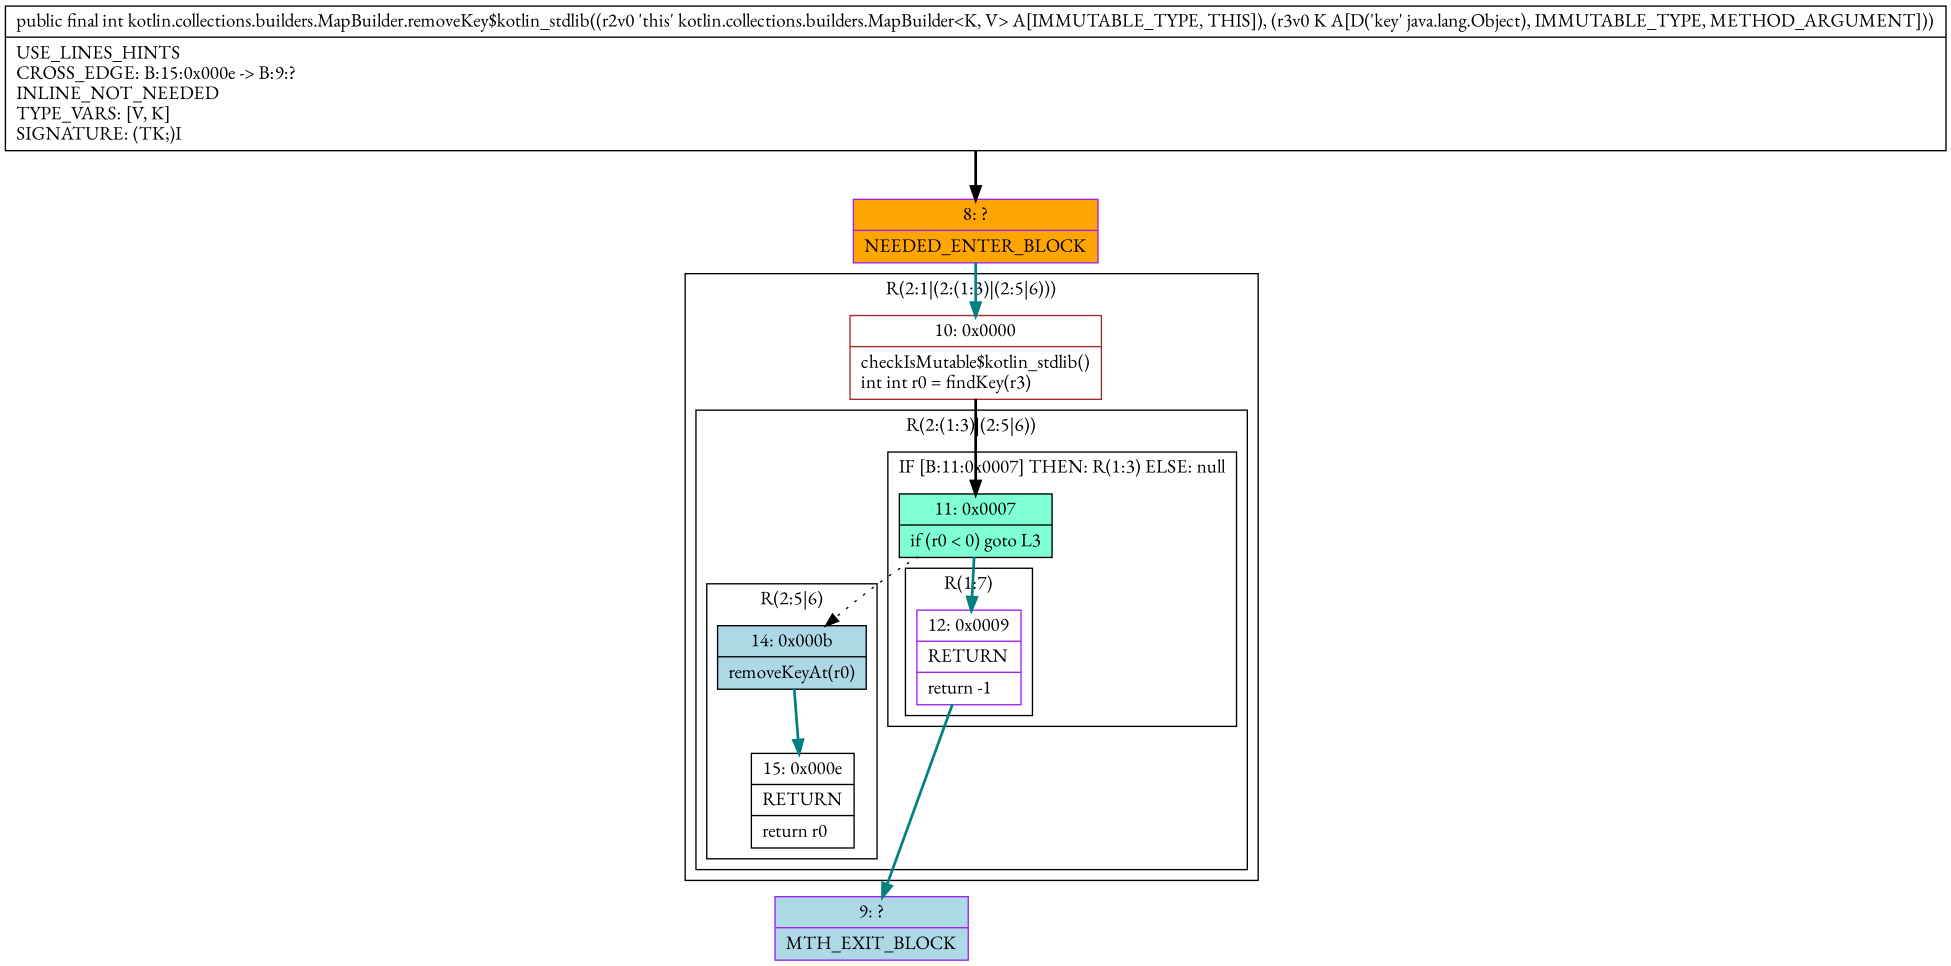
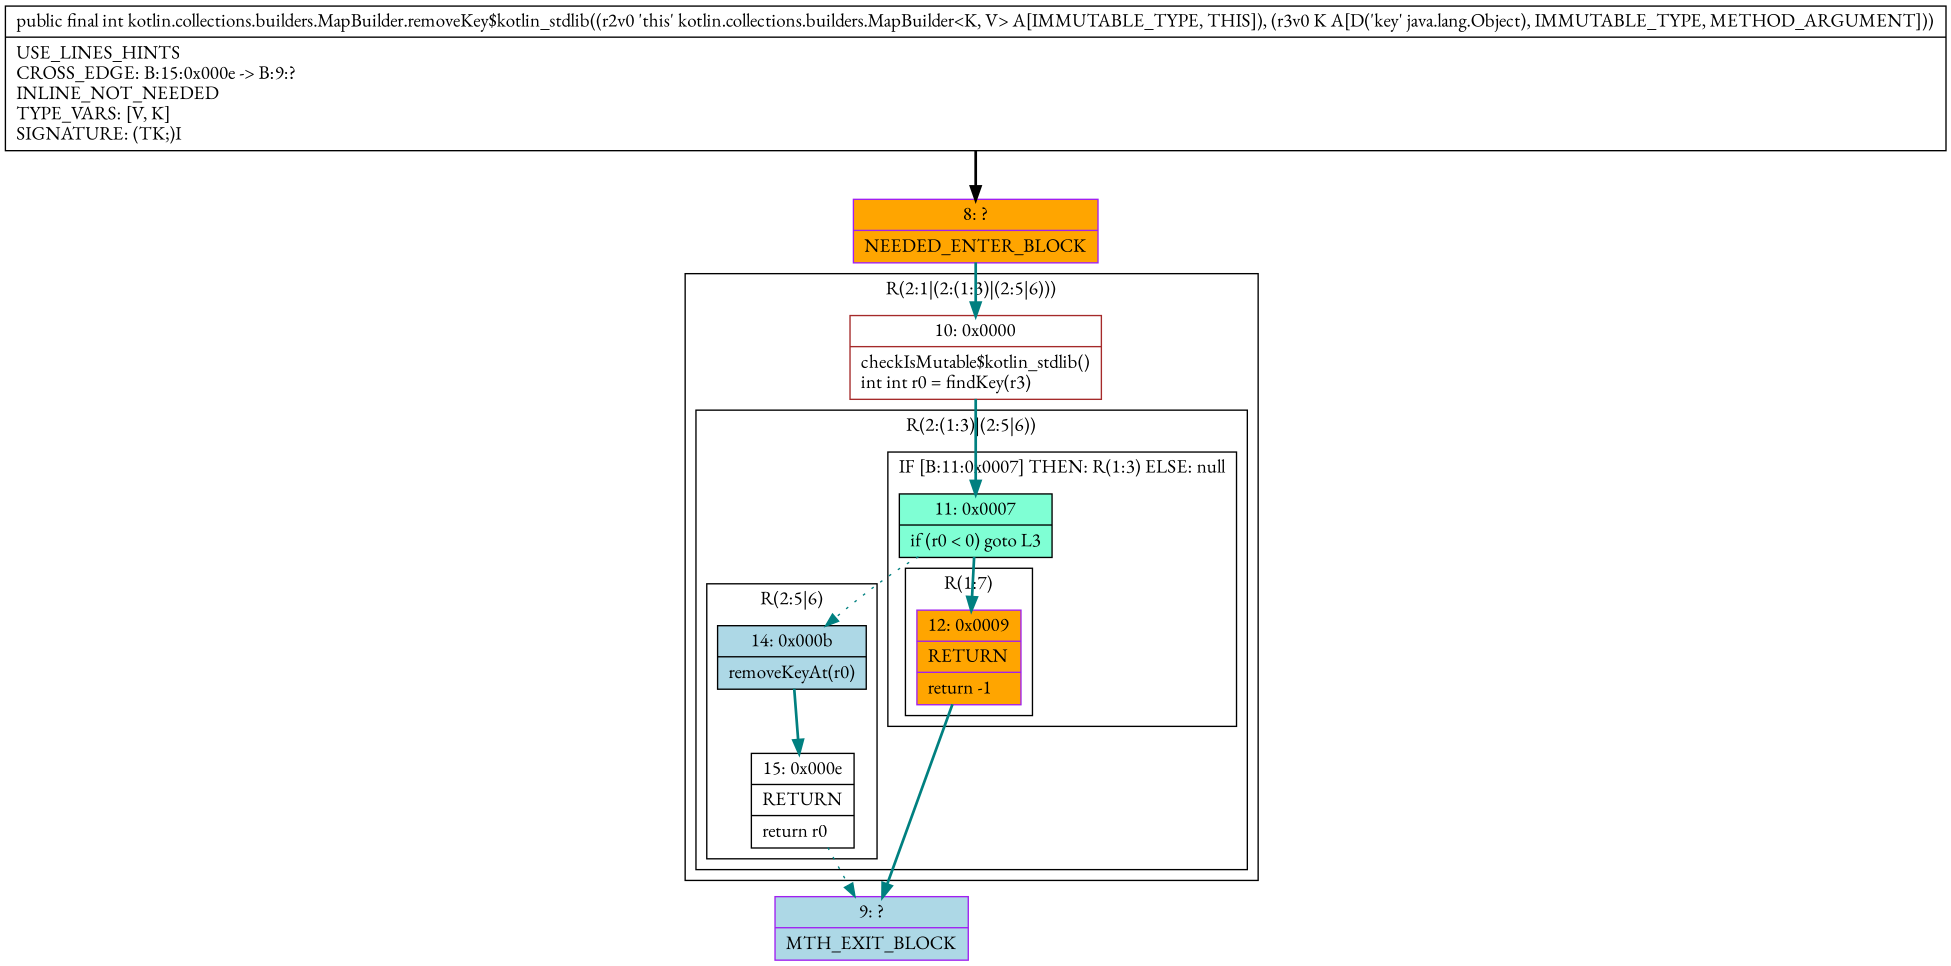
(976, 440) -> (976, 440)
(866, 593) -> (866, 593)
(969, 657) -> (969, 657)
none -> (838, 866)
